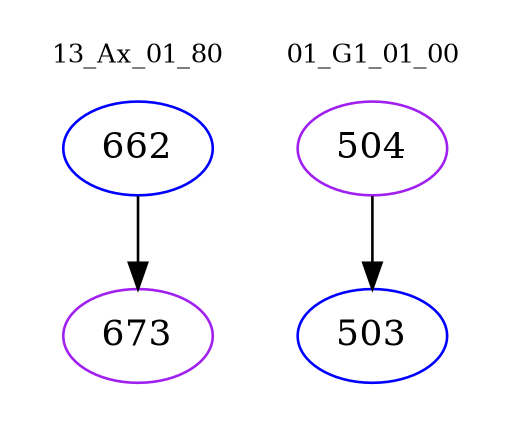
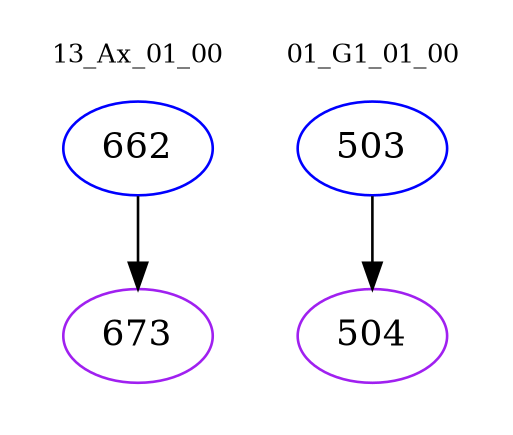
(138, 56) -> (138, 56)
(372, 229) -> (372, 229)
